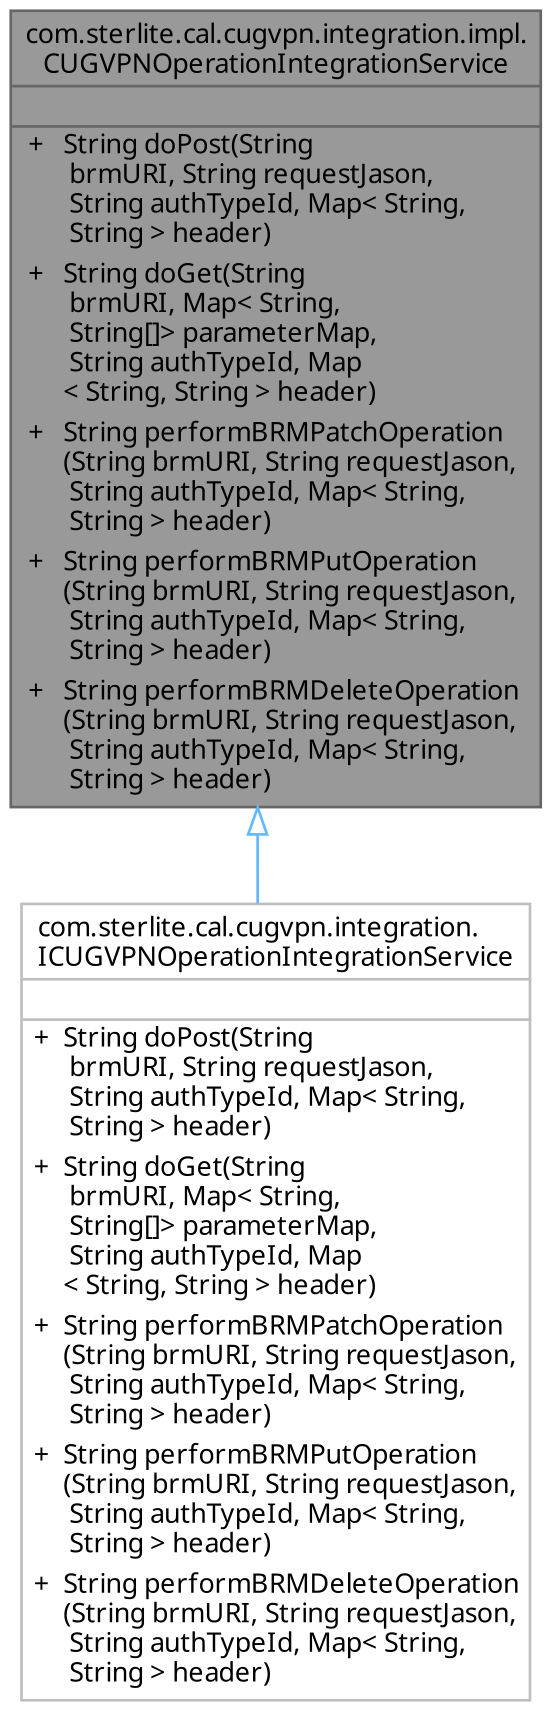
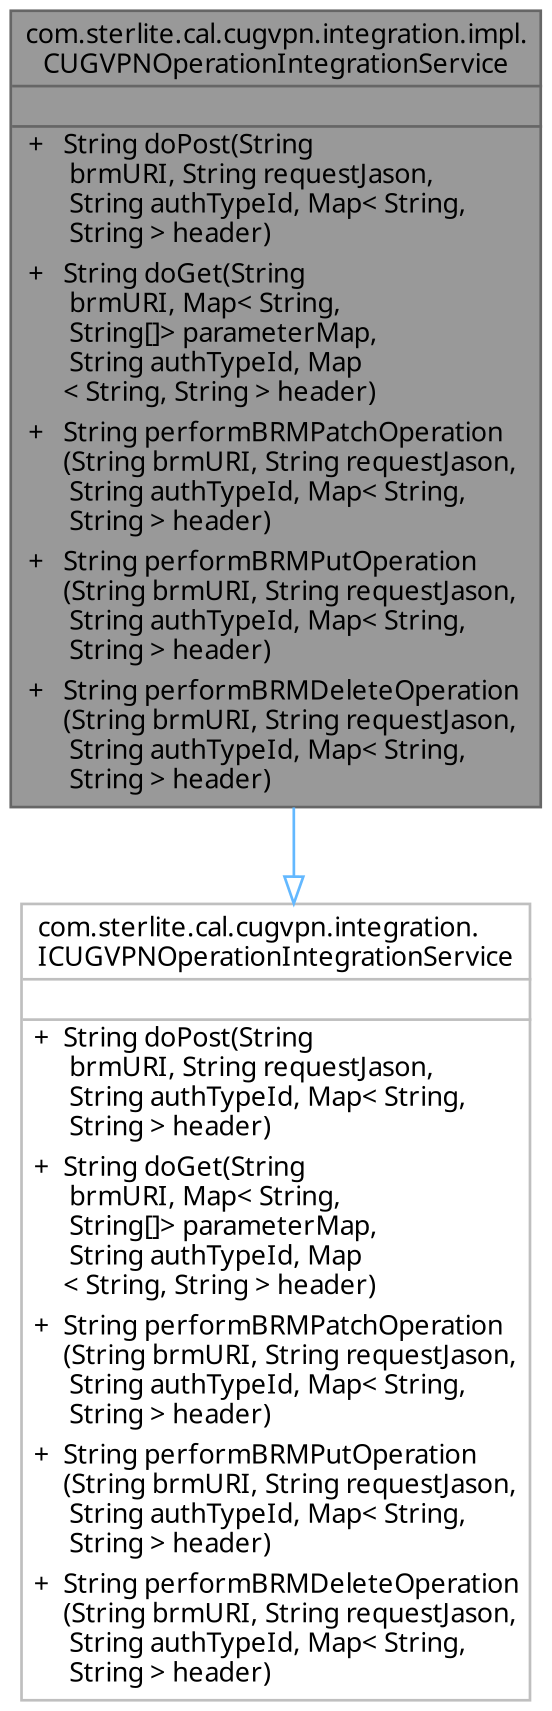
(258, 869) -> (294, 842)
